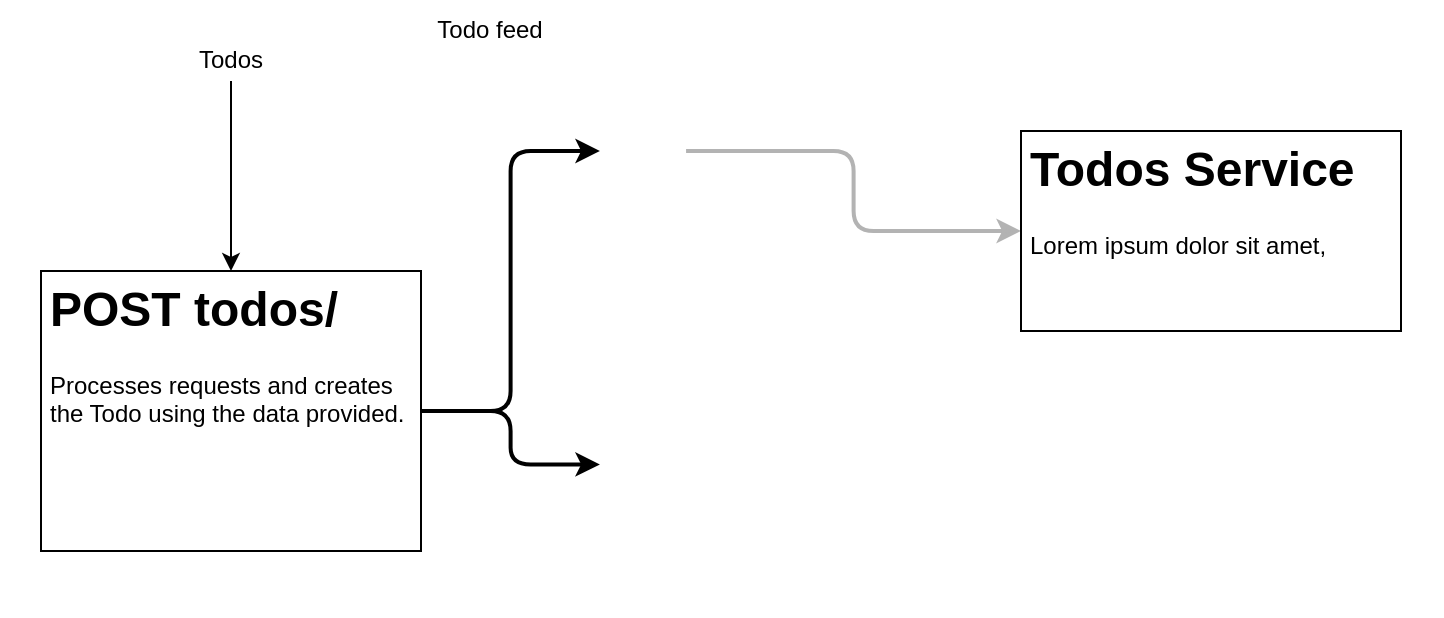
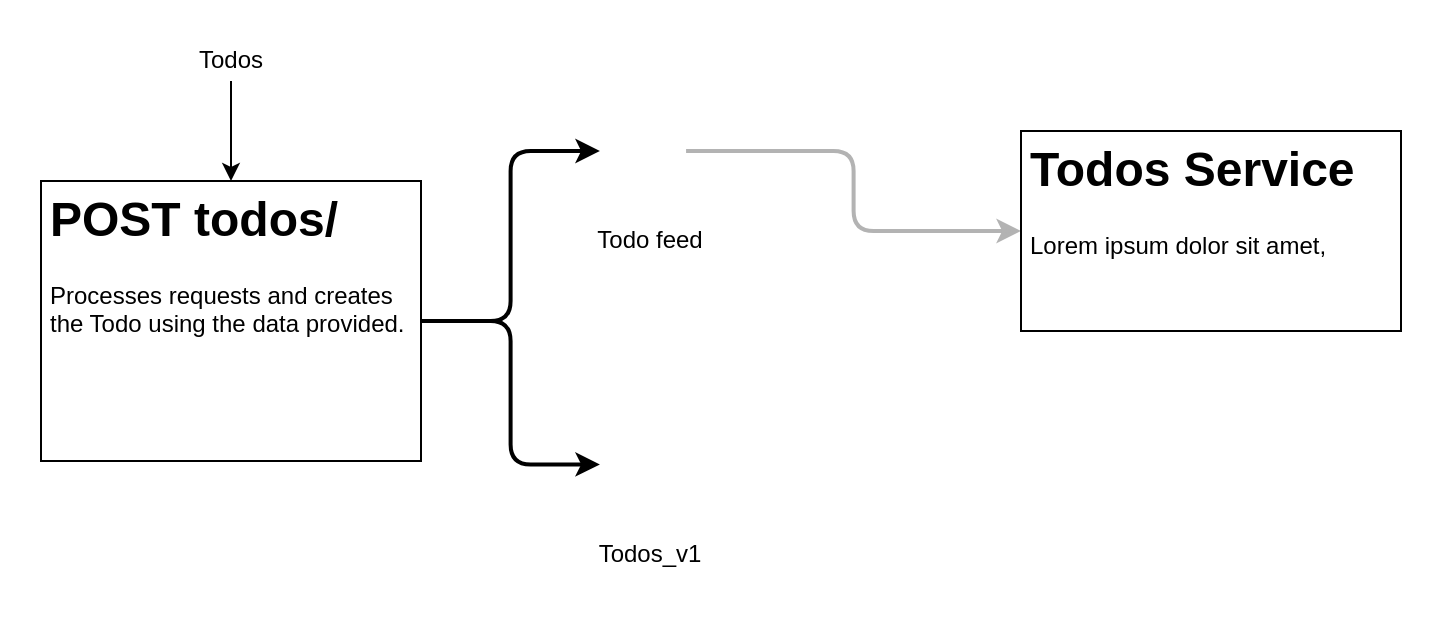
(491, 31) -> (651, 241)
(231, 411) -> (231, 321)
none -> (651, 555)
